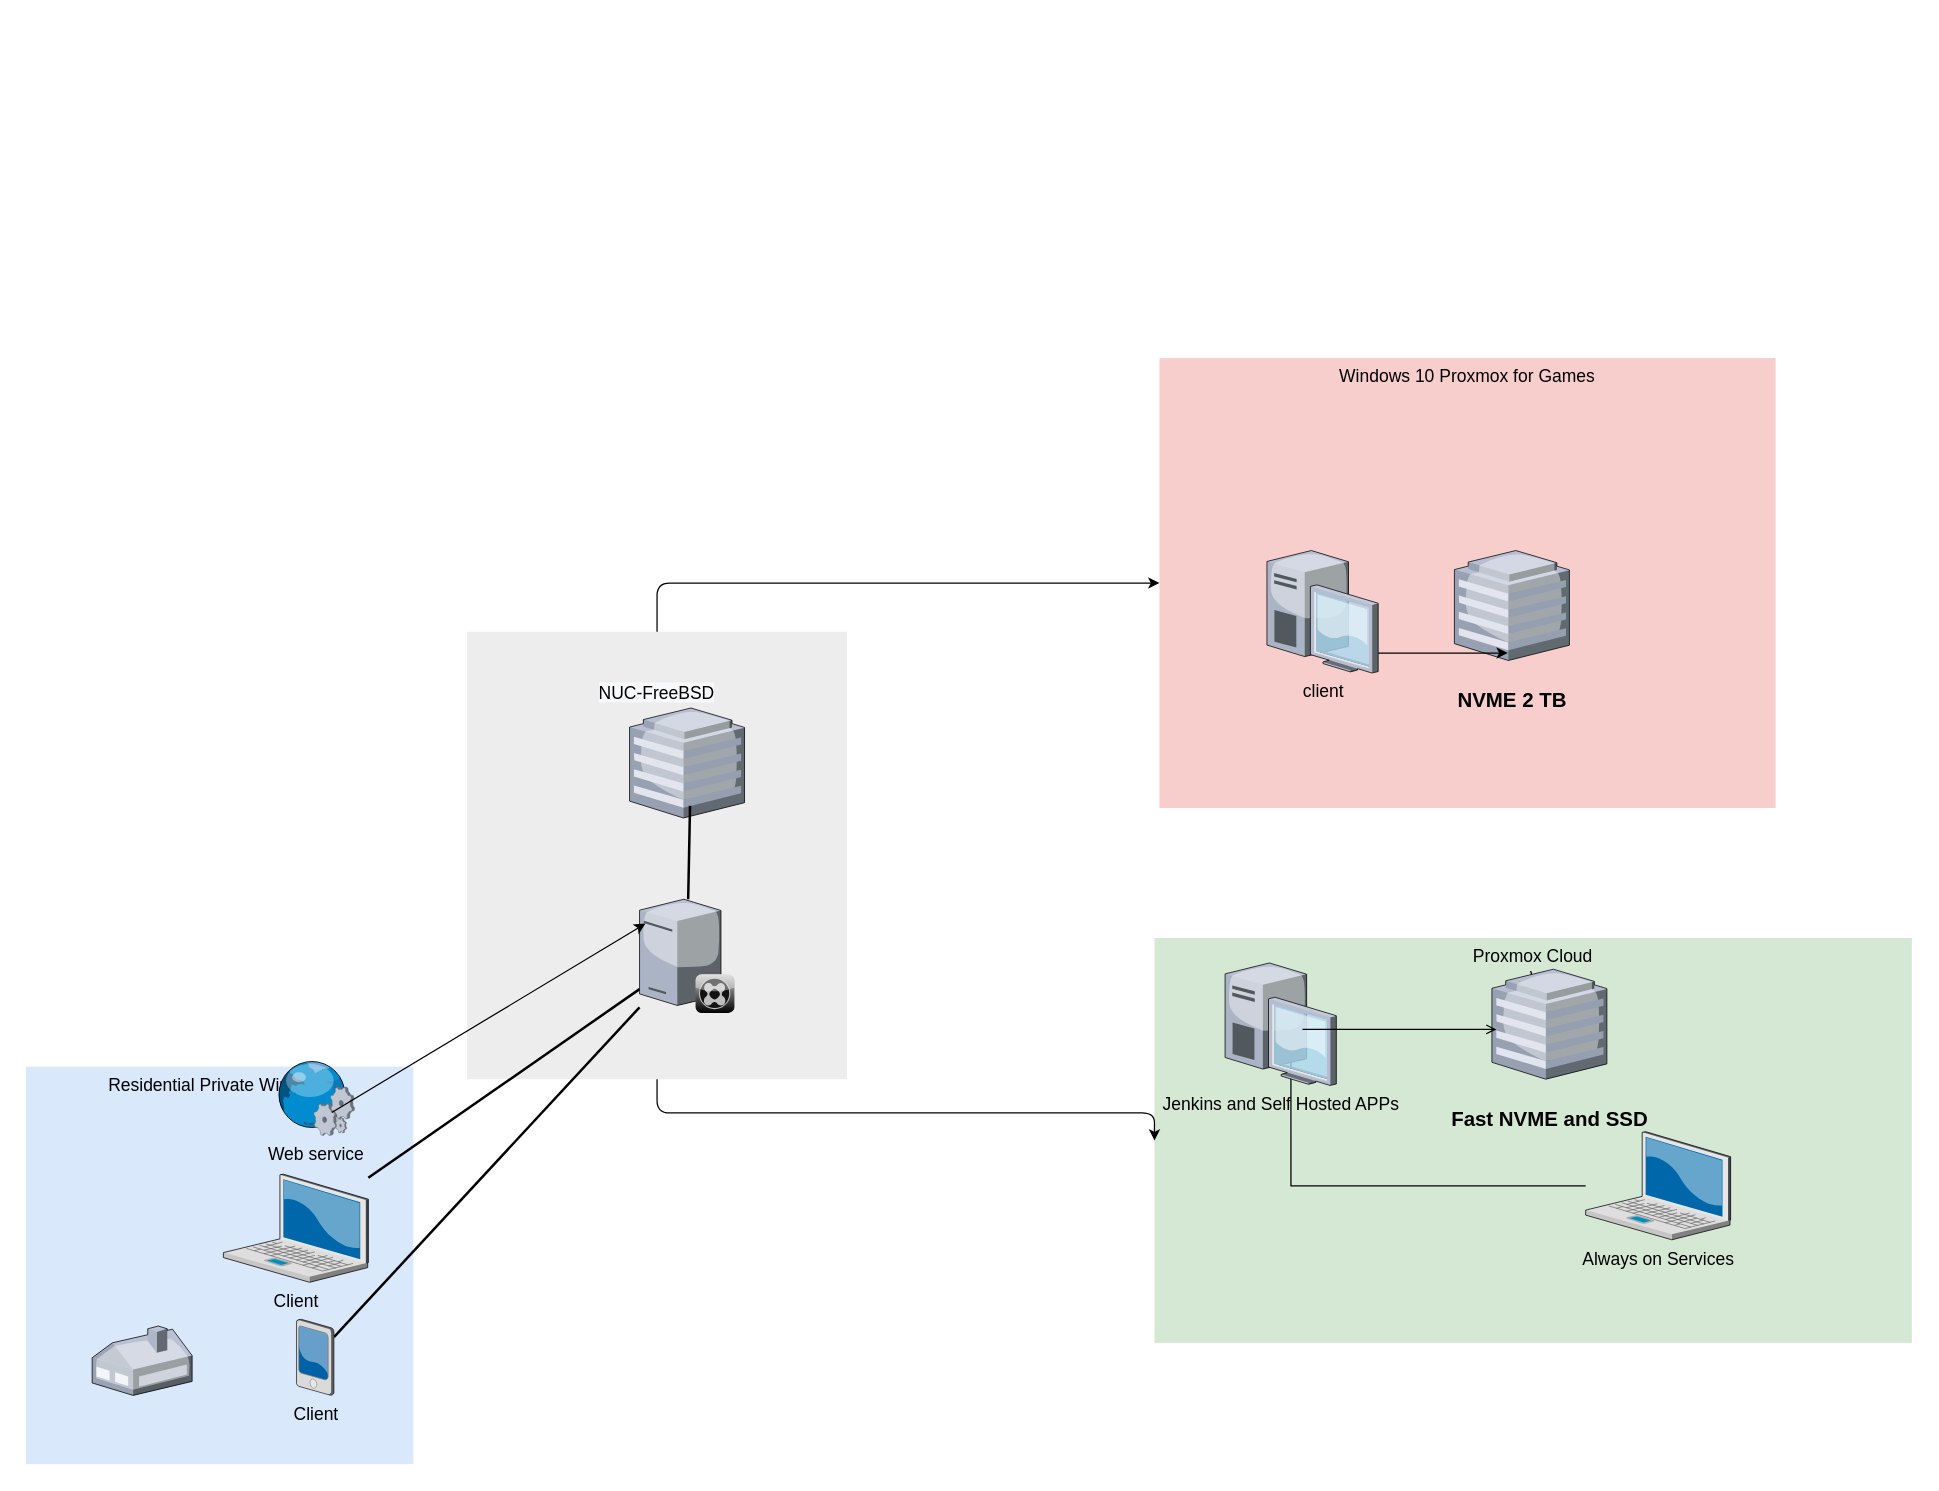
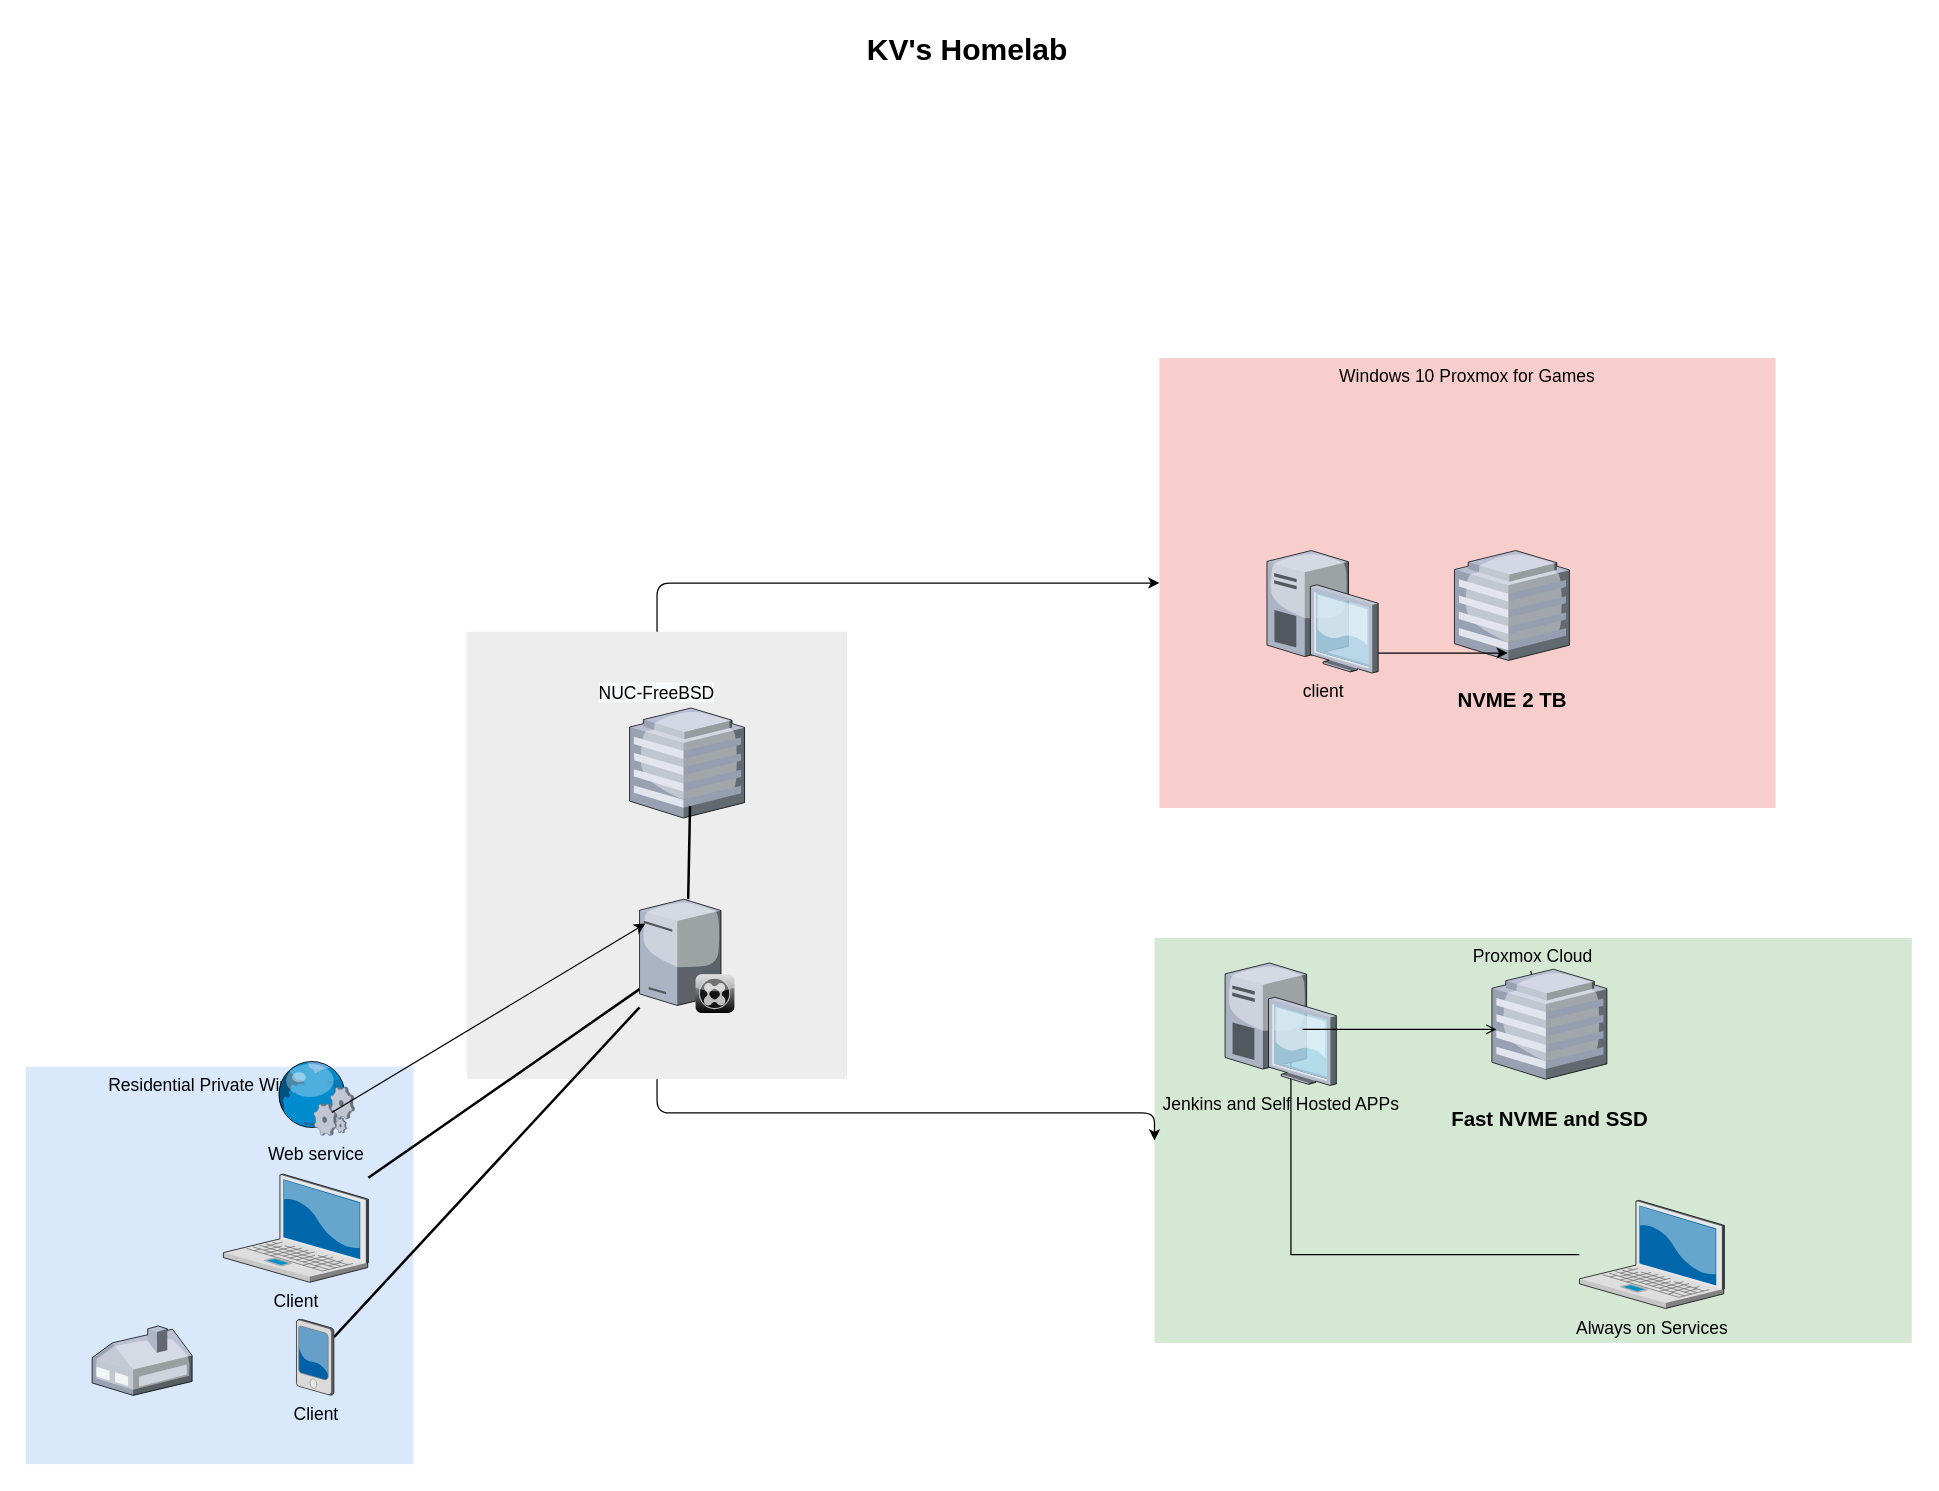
none -> (966, 51)
(1658, 1186) -> (1652, 1255)
